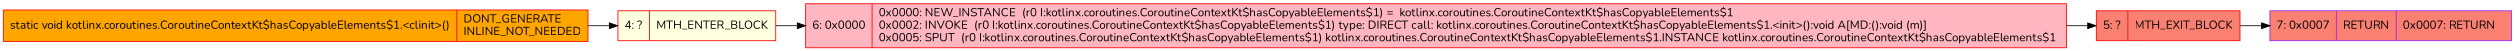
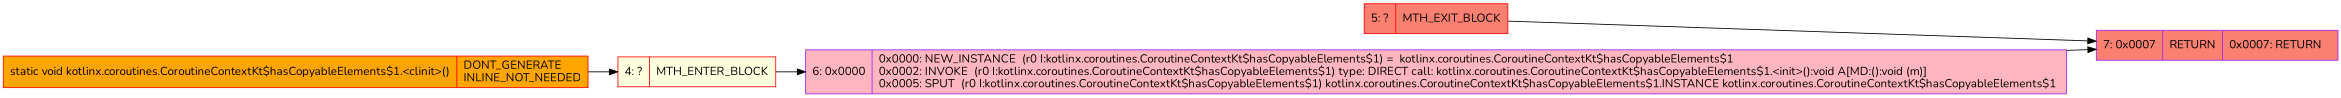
(1436, 26) -> (1436, 72)
(2077, 26) -> (2077, 50)
